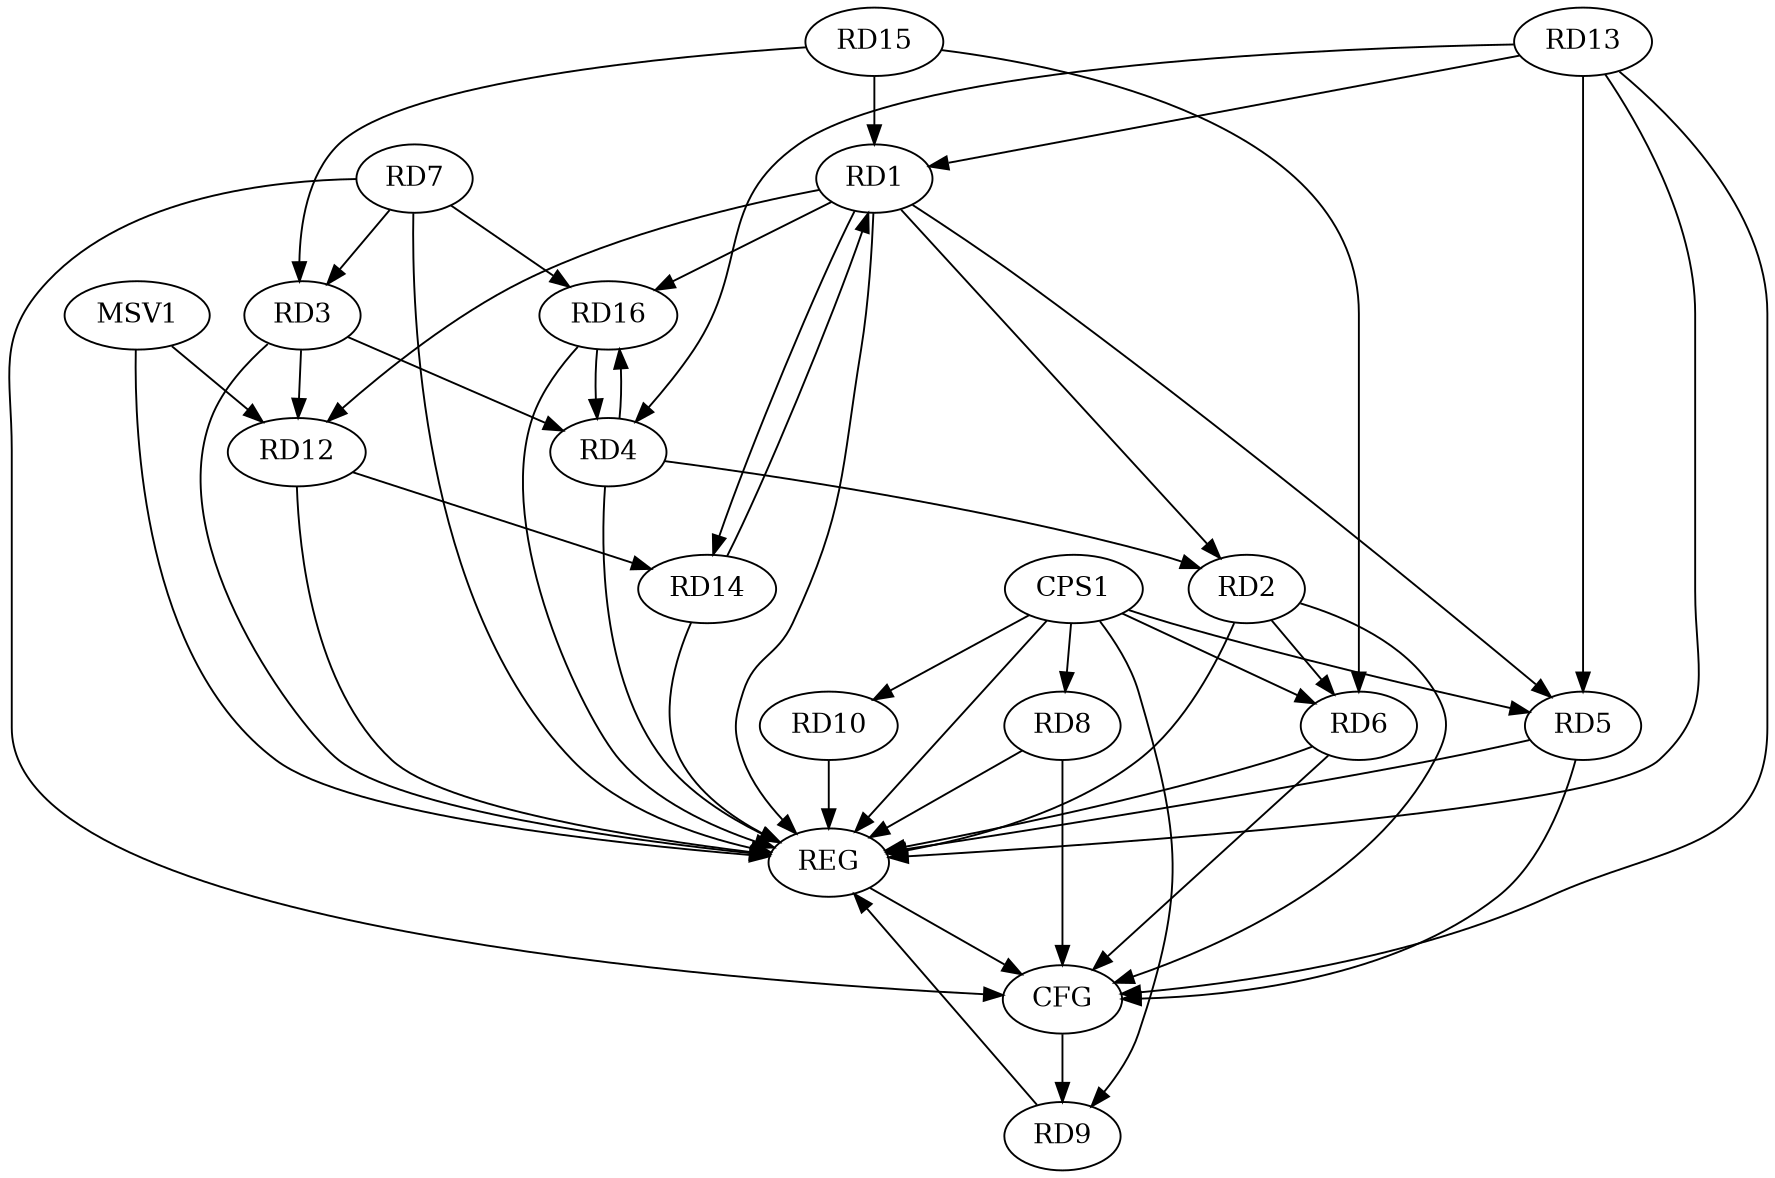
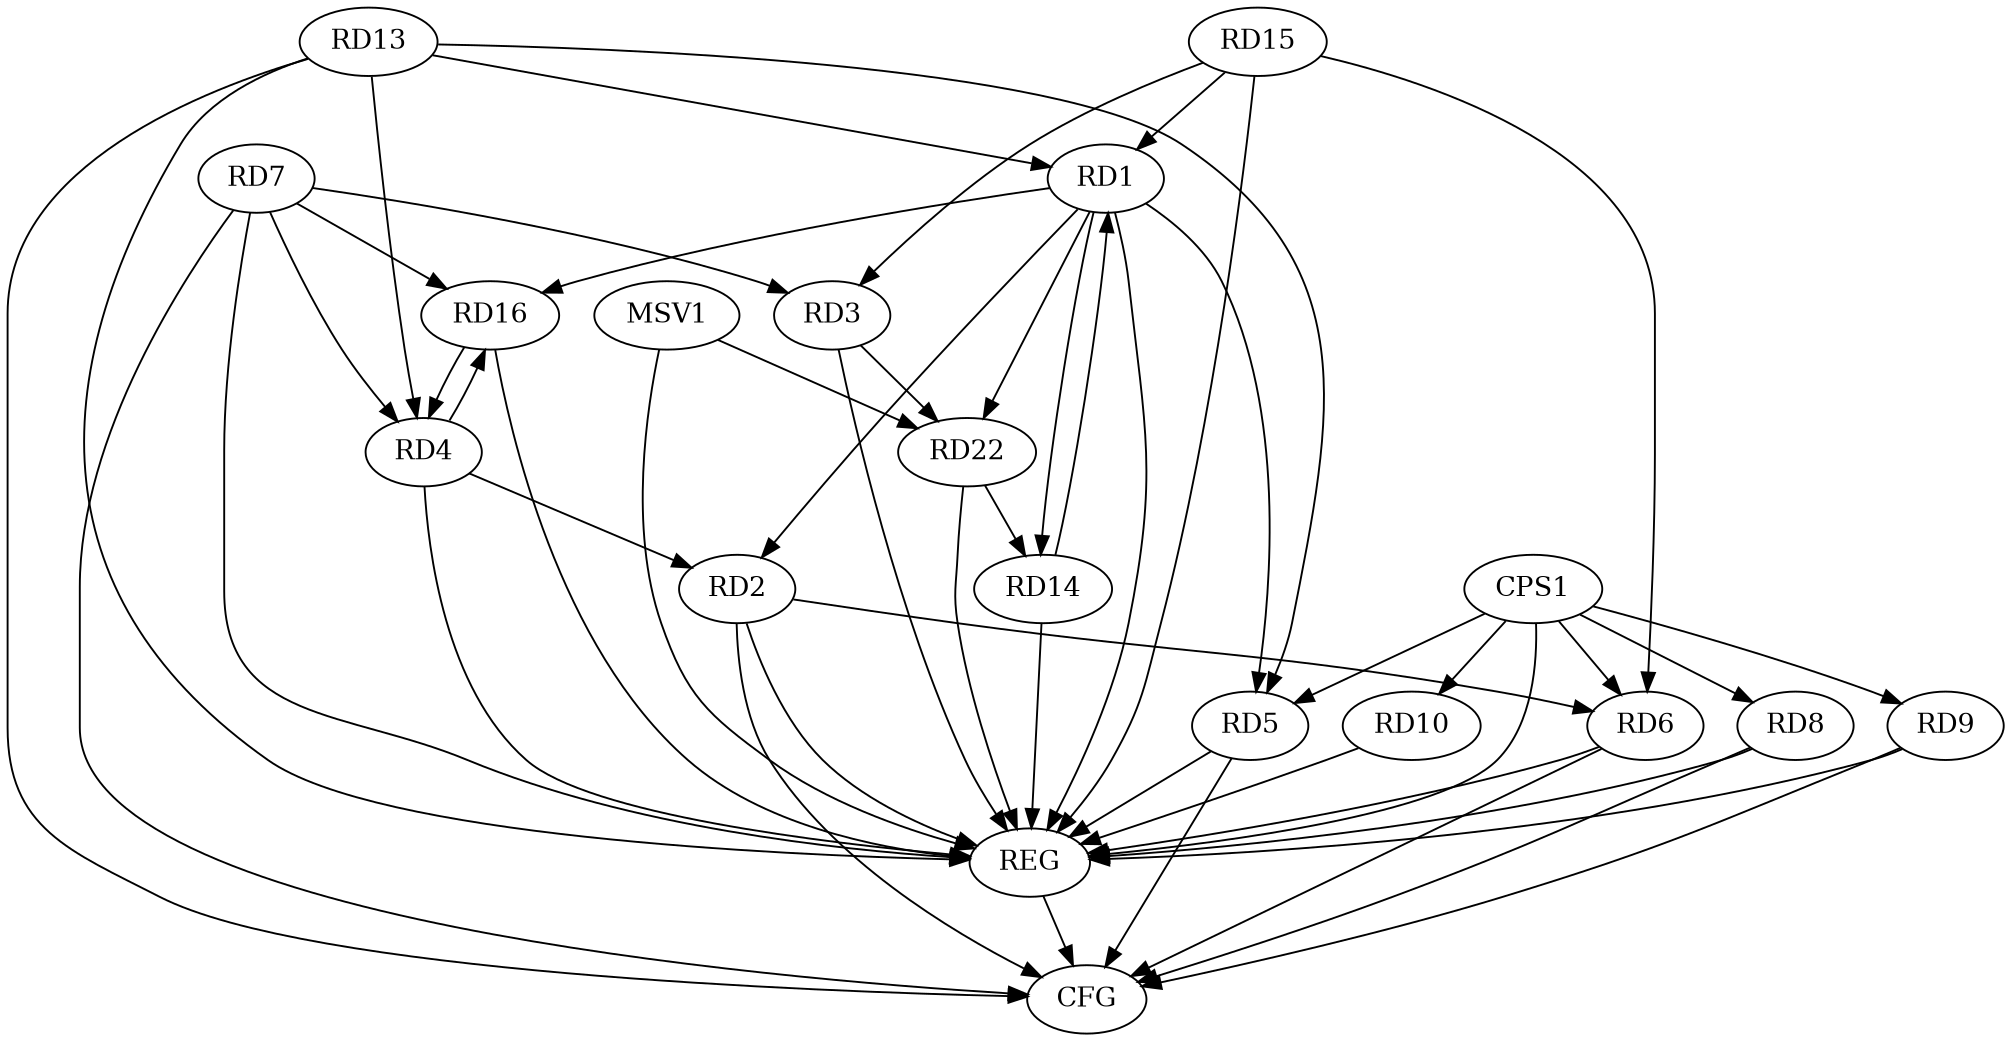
(446, 380) -> (320, 314)
(297, 452) -> (967, 452)
none -> (1198, 458)
(1062, 1058) -> (1537, 886)
